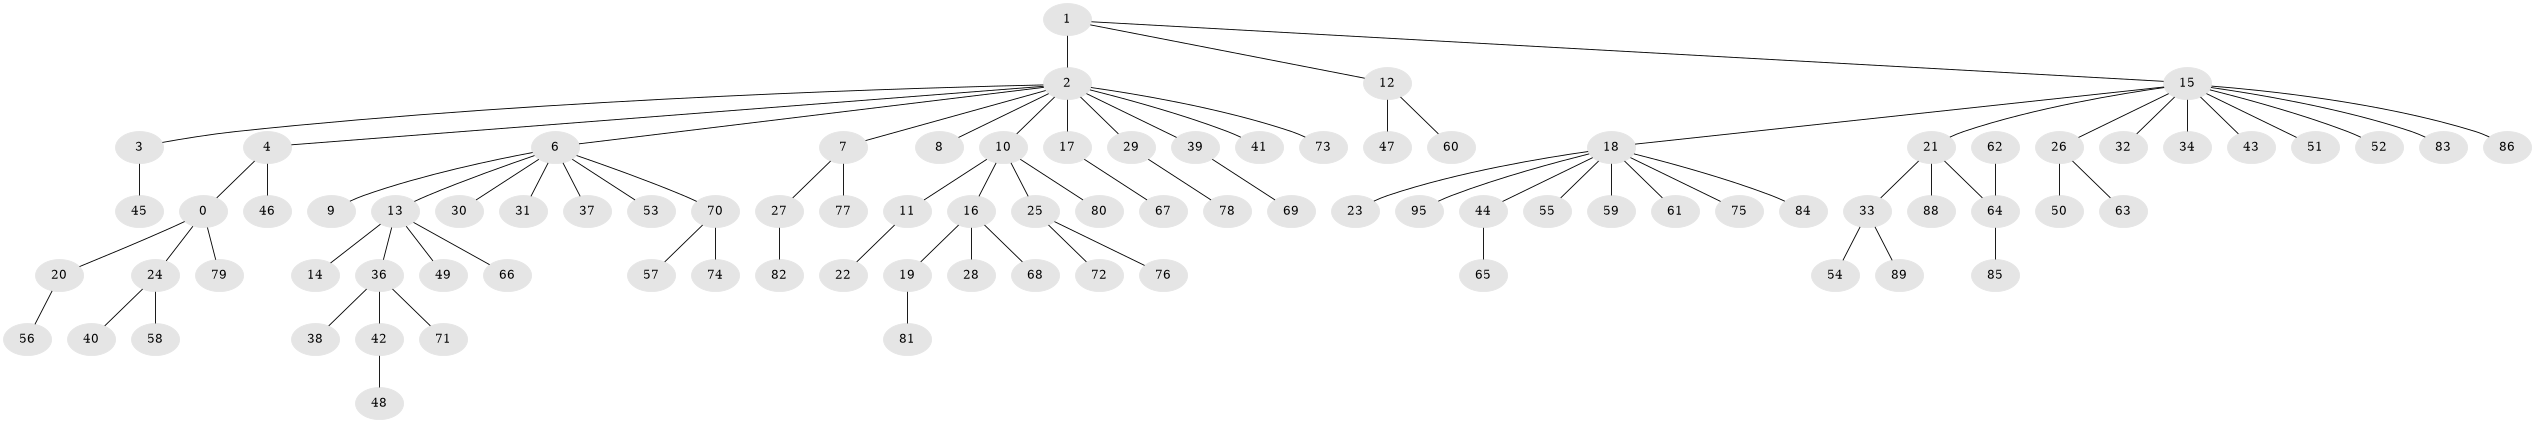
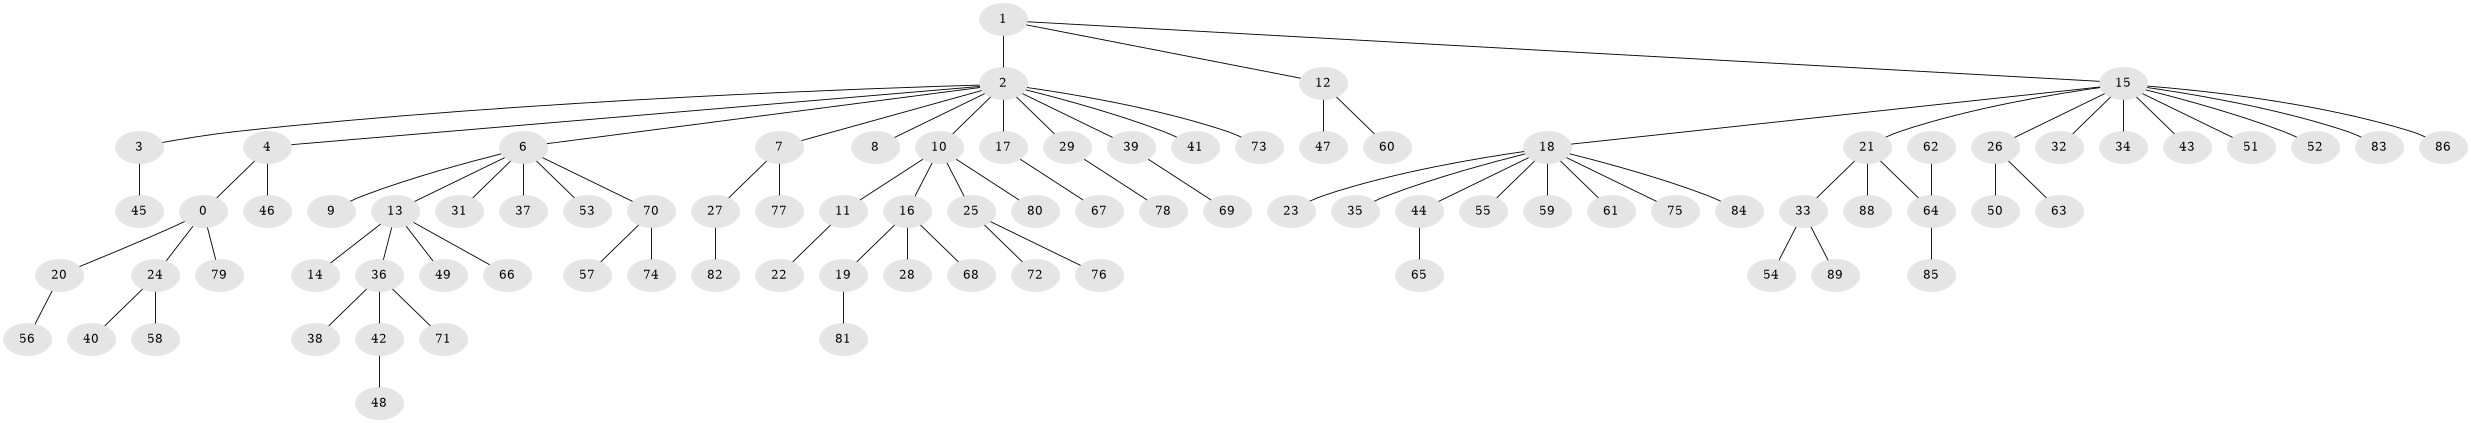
(460, 212) -> none
(1420, 212) -> (1356, 212)
